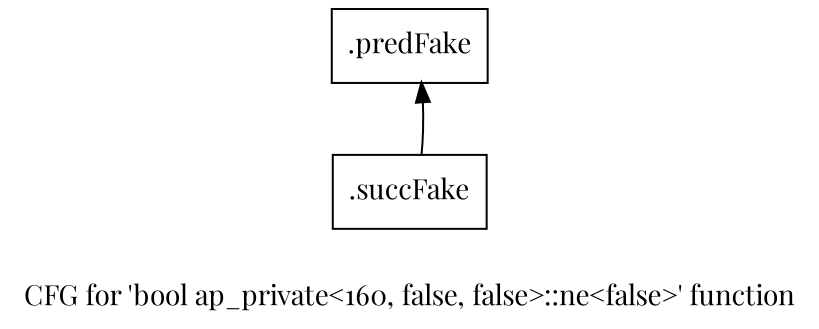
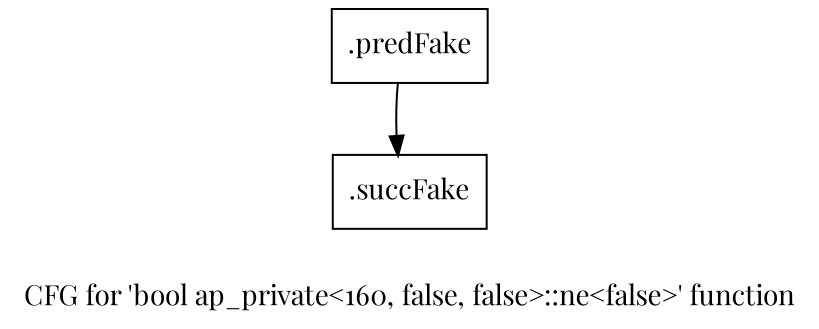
(423, 129) -> (396, 109)
